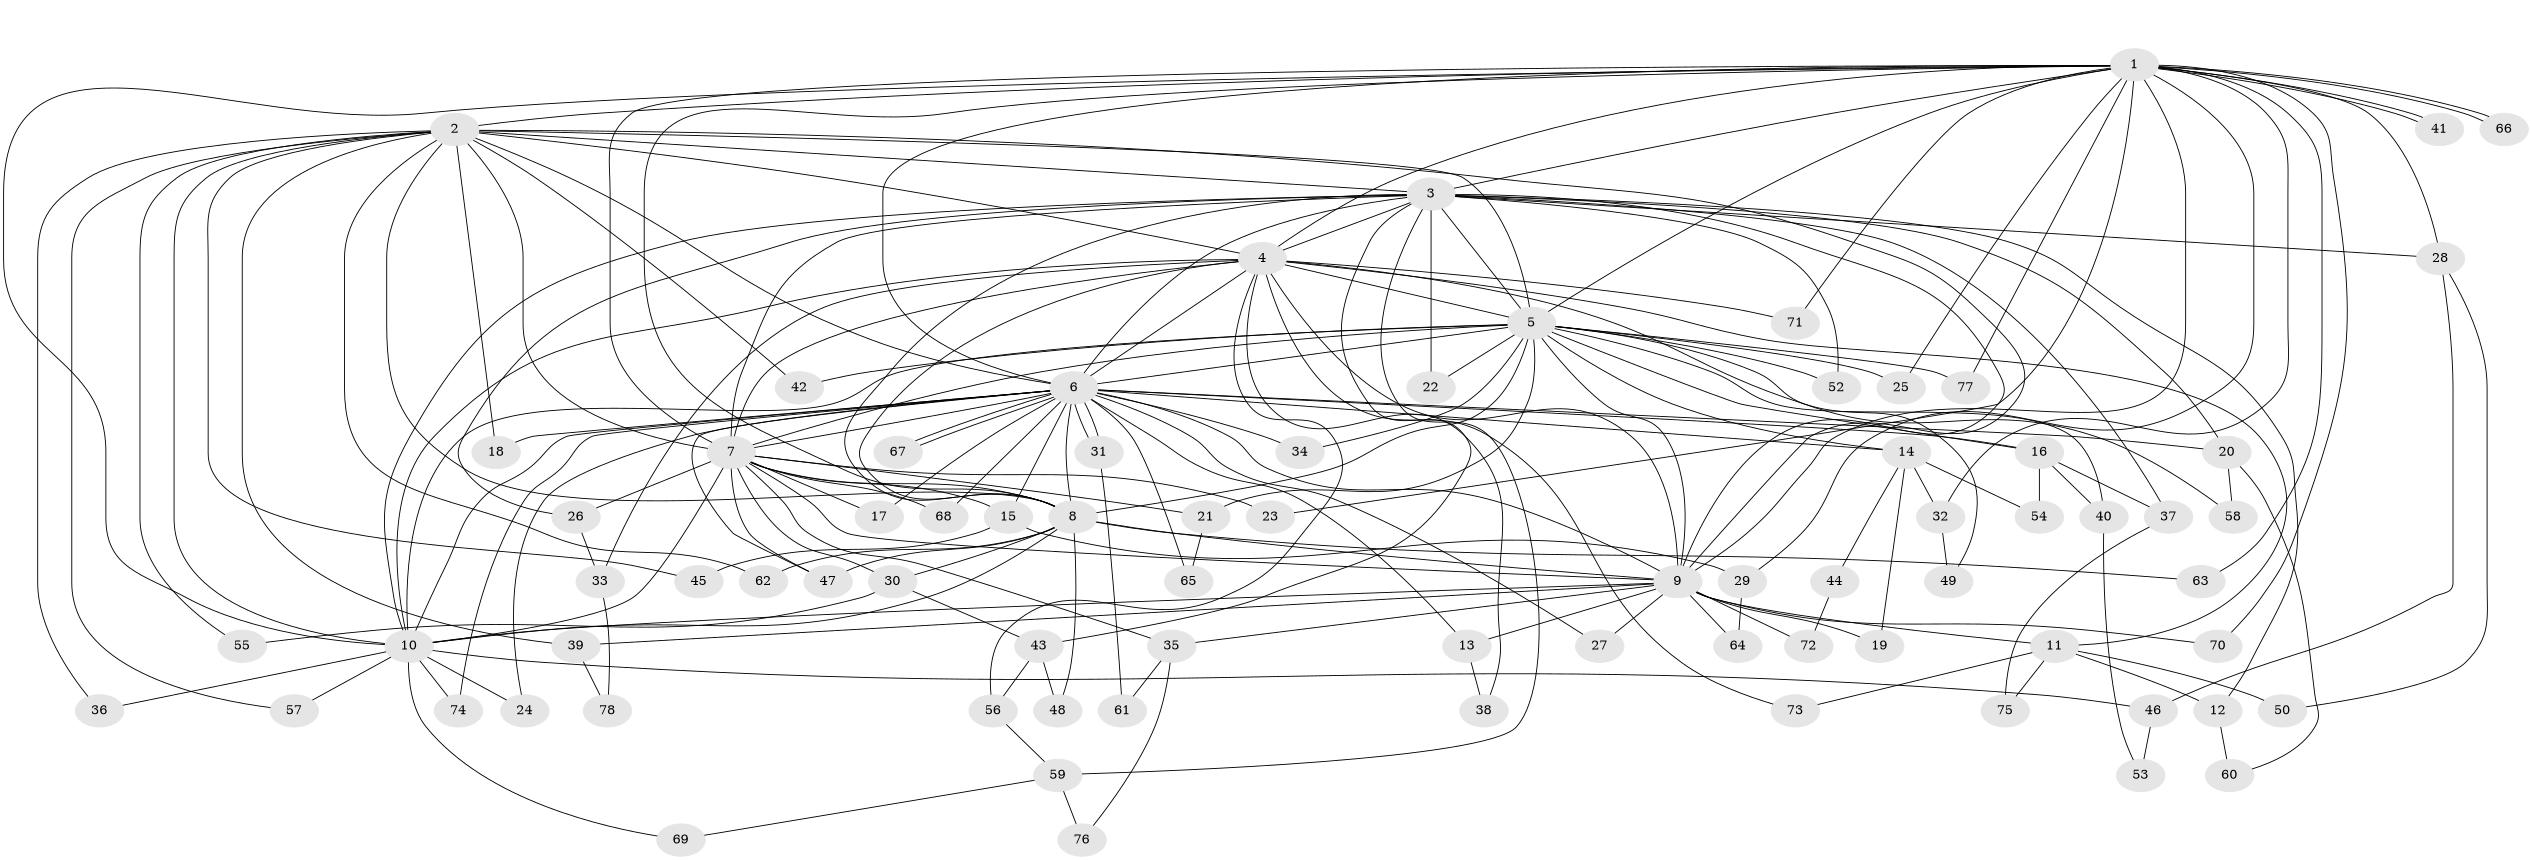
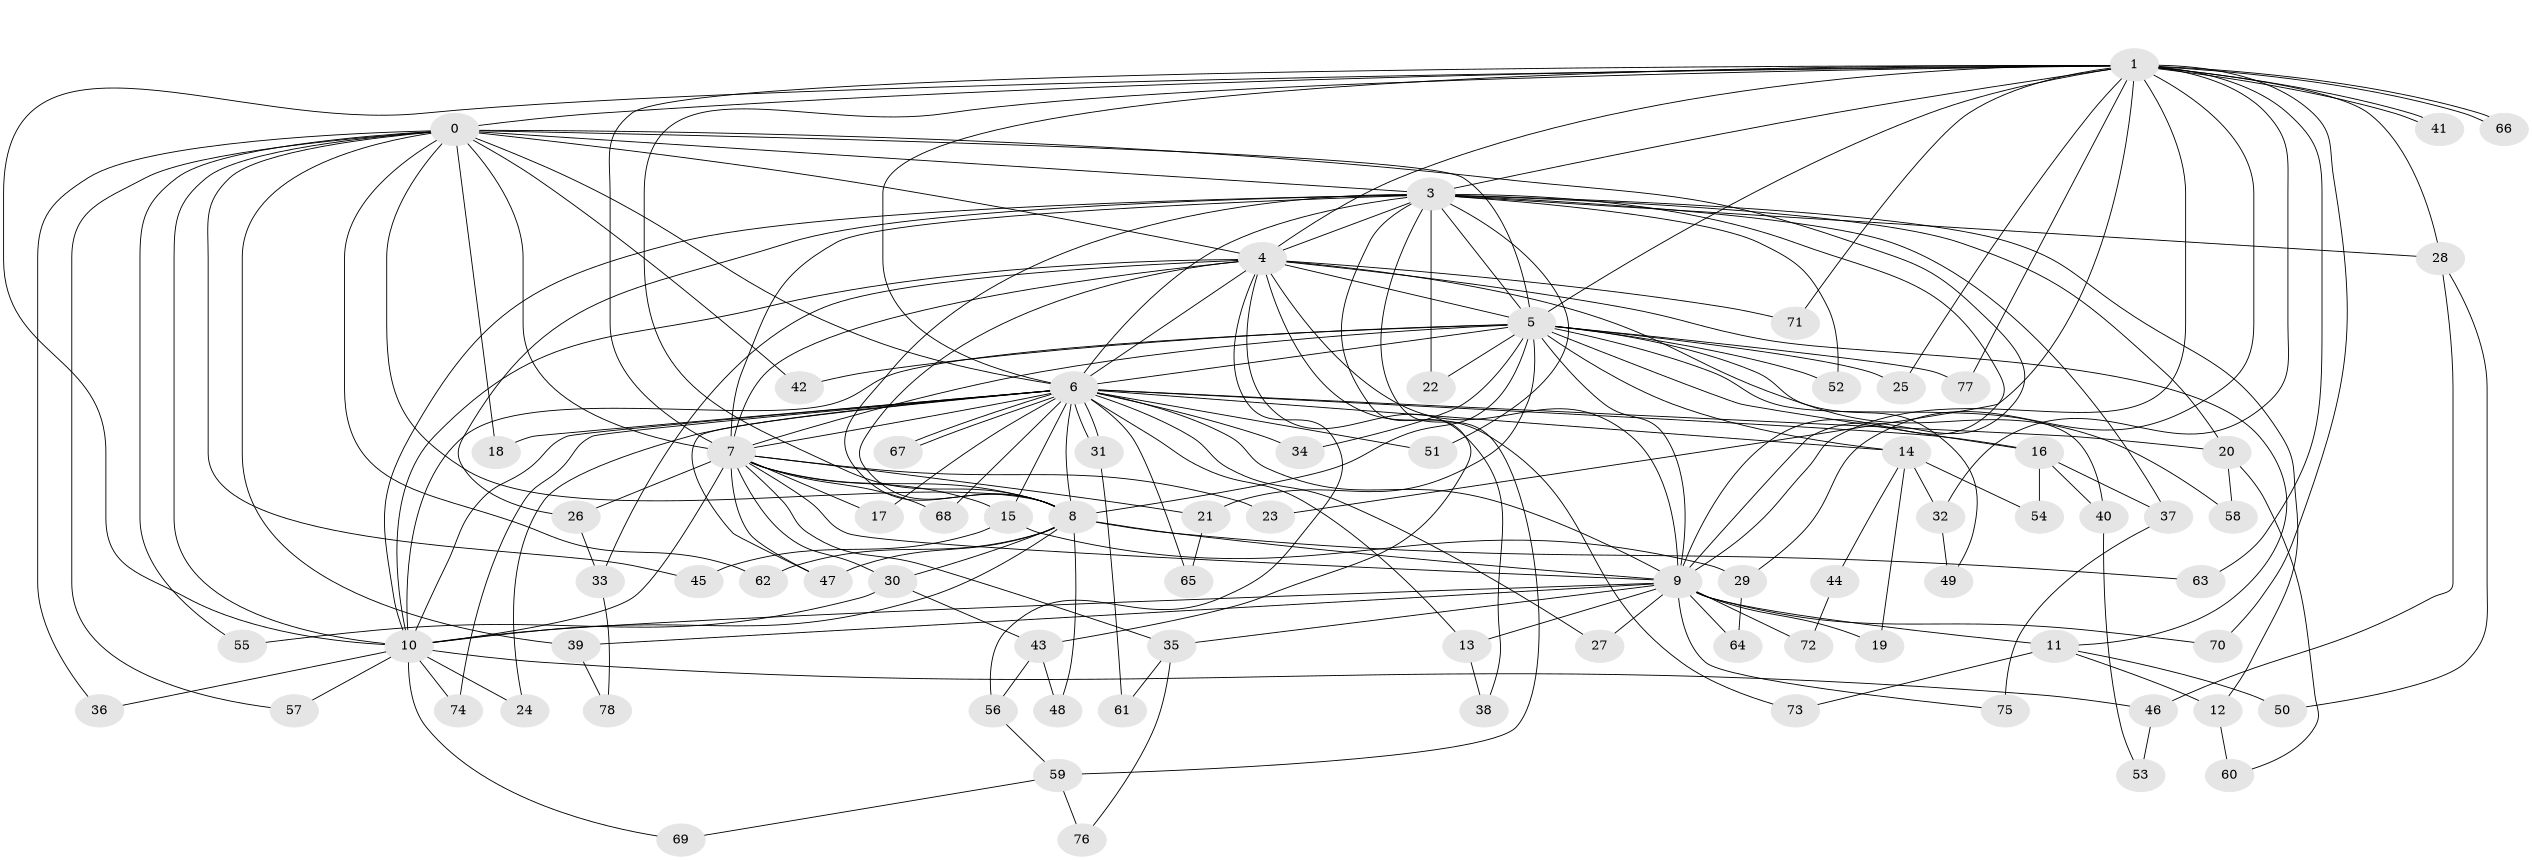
(455, 129) -> (455, 129)
none -> (1433, 452)
(2030, 679) -> (1807, 686)
